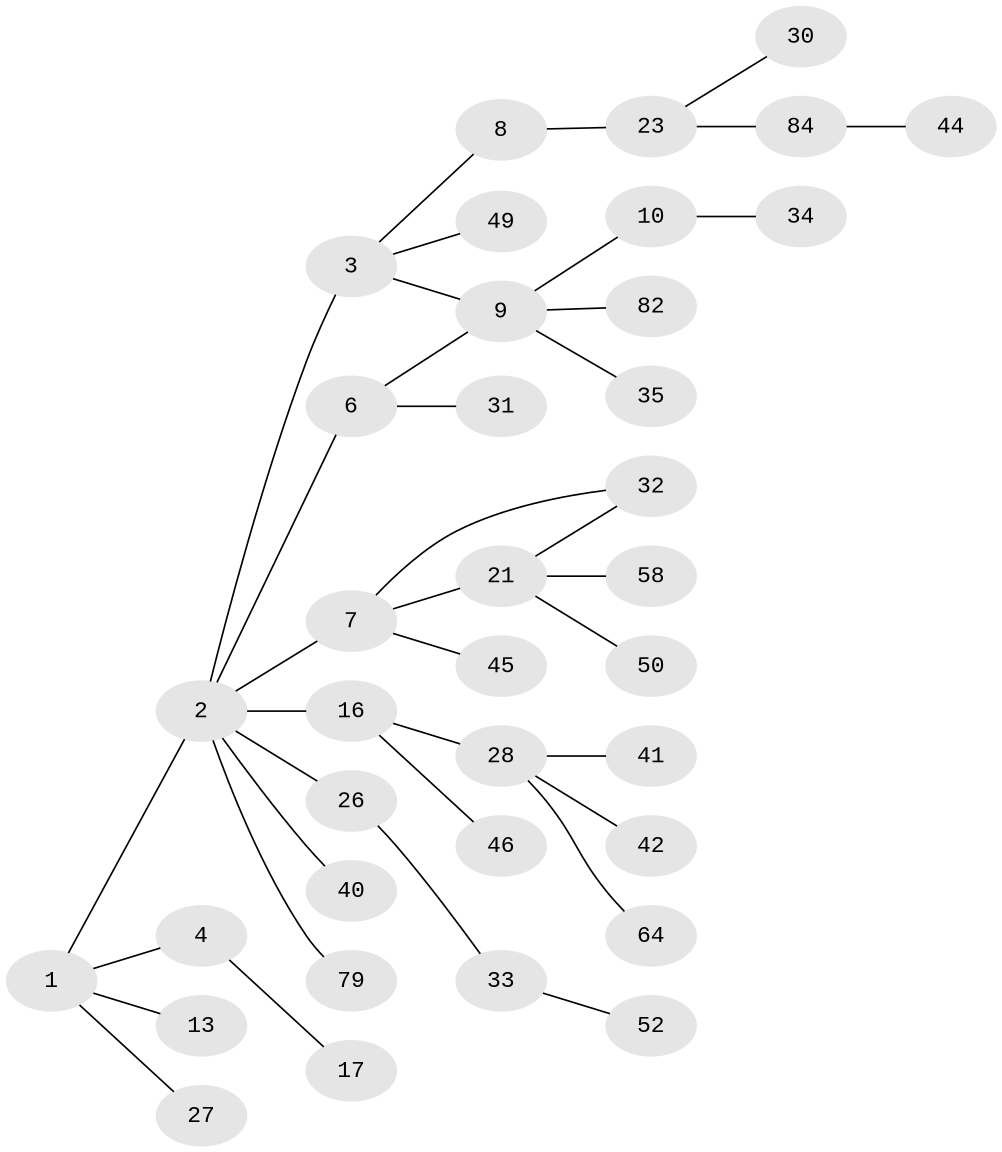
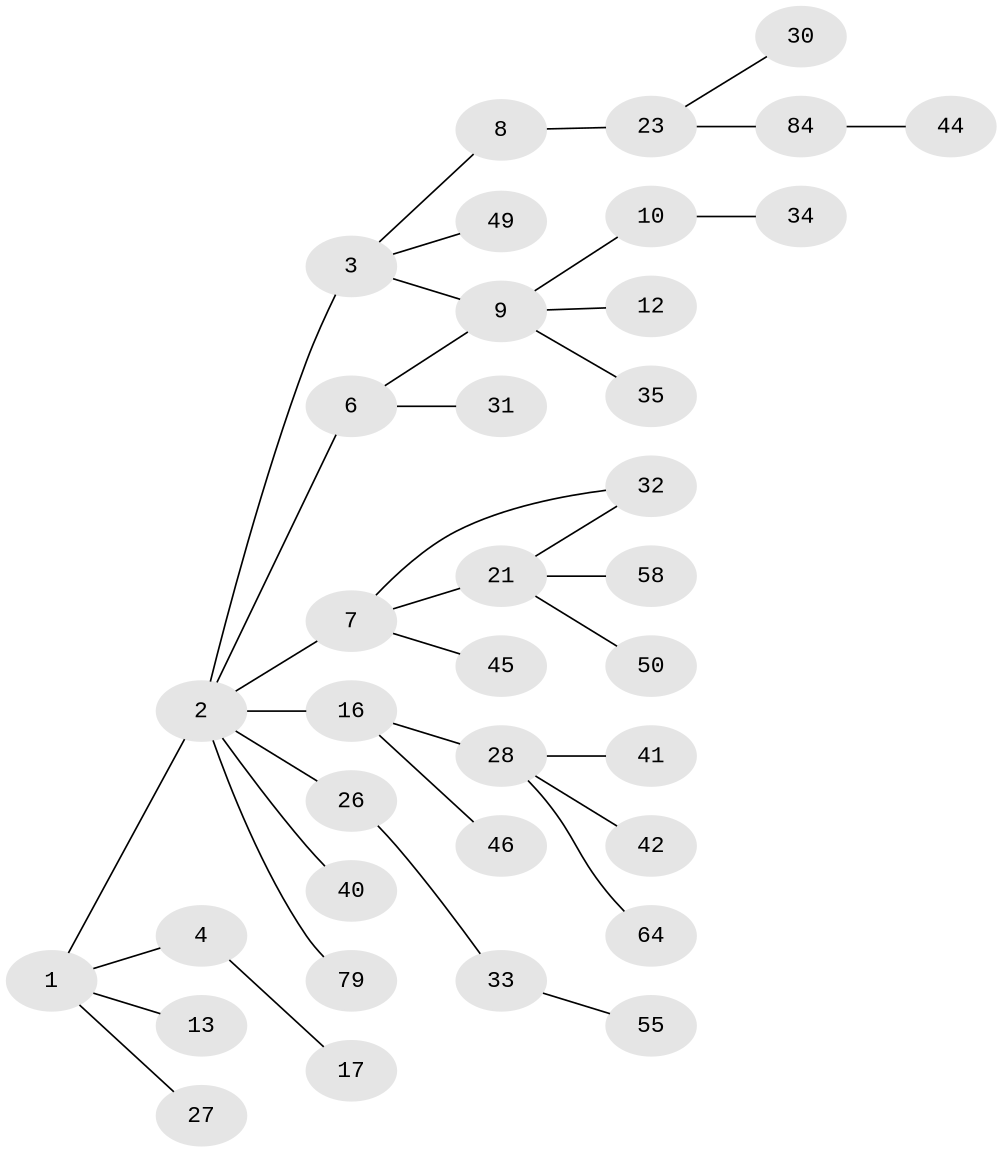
(651, 306) -> (651, 306)
(651, 1026) -> (651, 1026)
